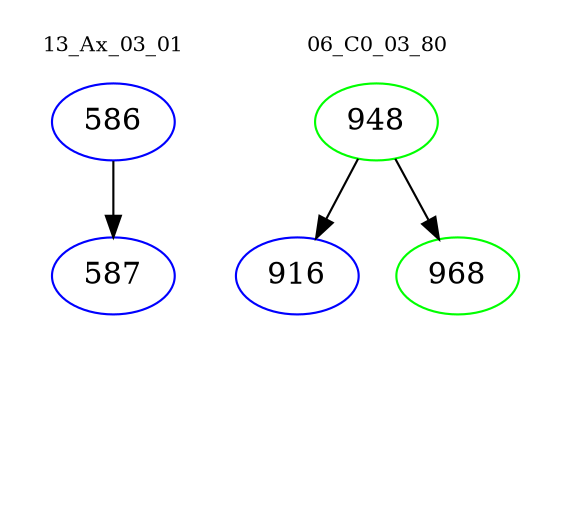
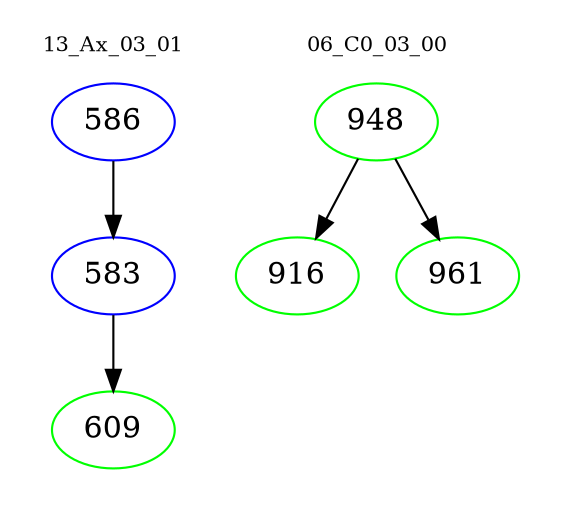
(378, 46) -> (378, 46)
(113, 276) -> (113, 276)
(297, 276) -> (297, 276)
(458, 276) -> (458, 276)
none -> (113, 430)
